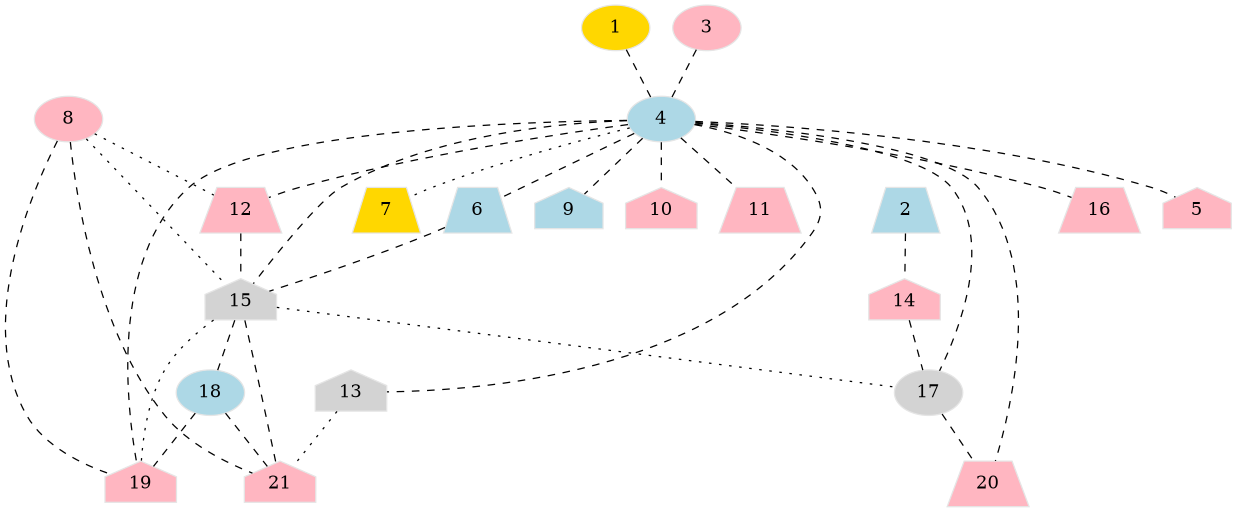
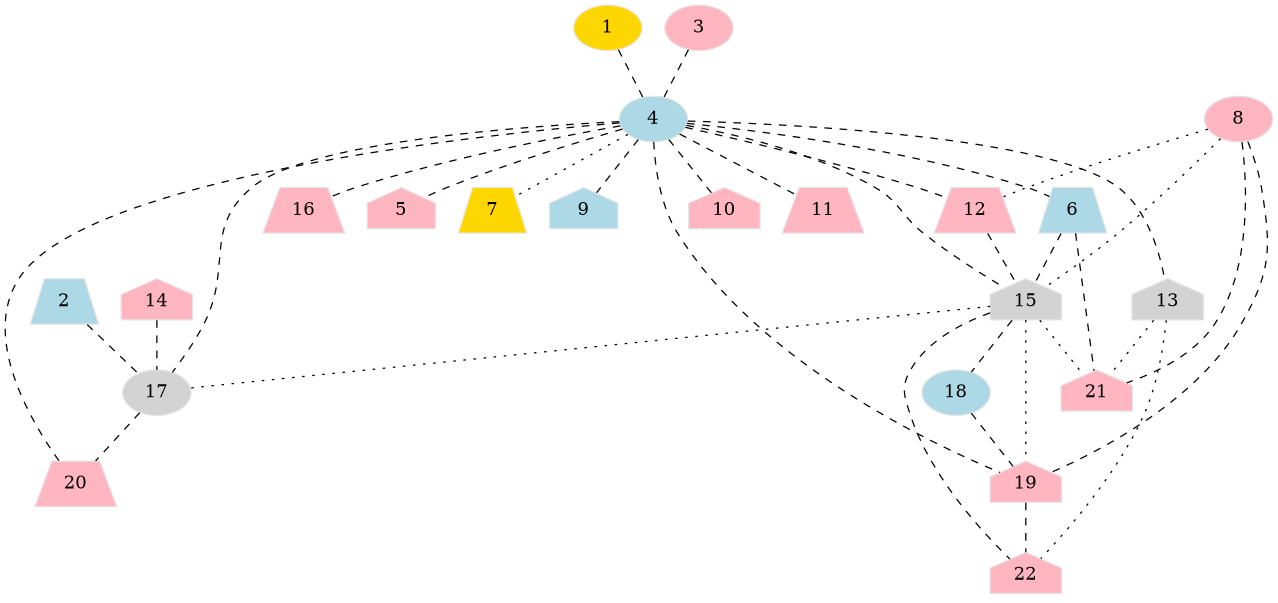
(905, 256) -> (113, 349)
(261, 391) -> (1062, 348)
(246, 440) -> (1085, 302)
none -> (1026, 575)
